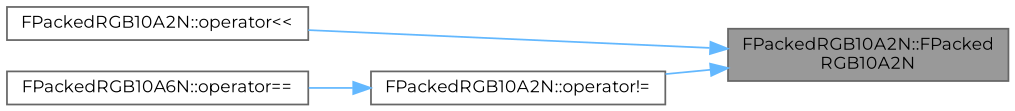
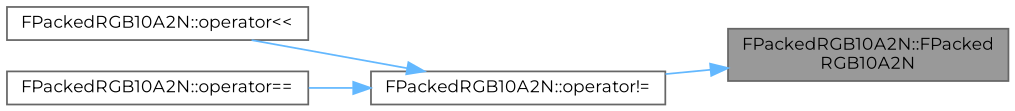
(509, 39) -> (329, 54)
(158, 88) -> (158, 88)
